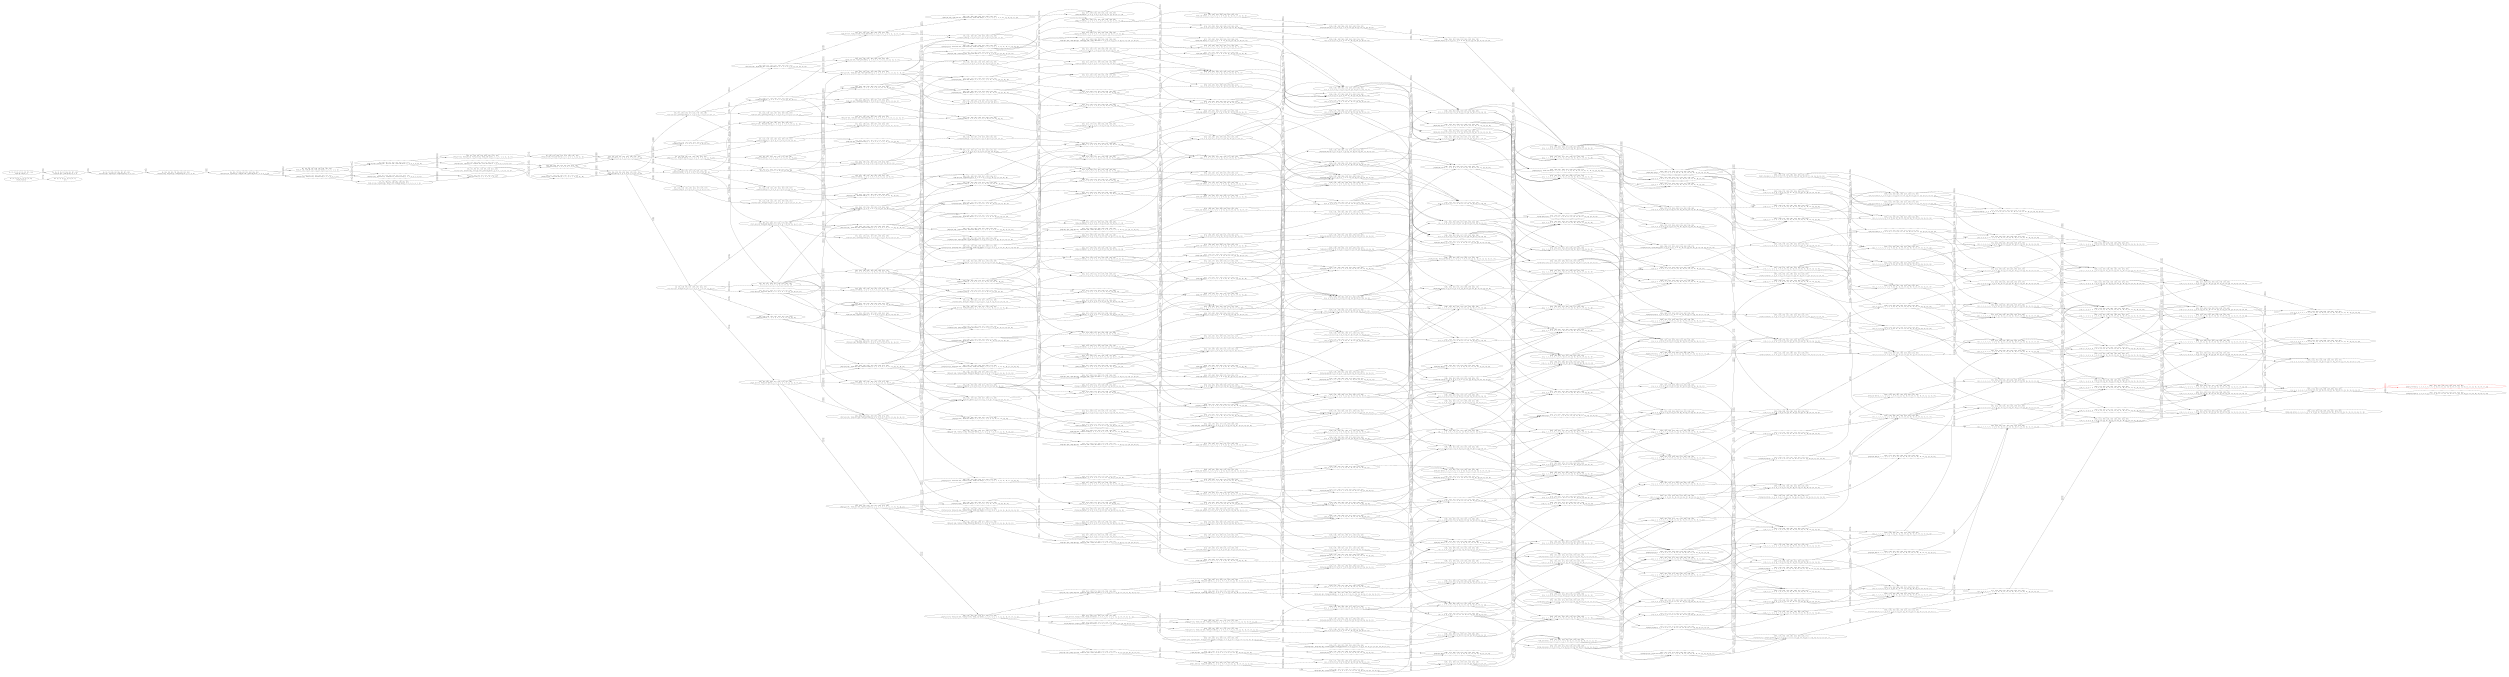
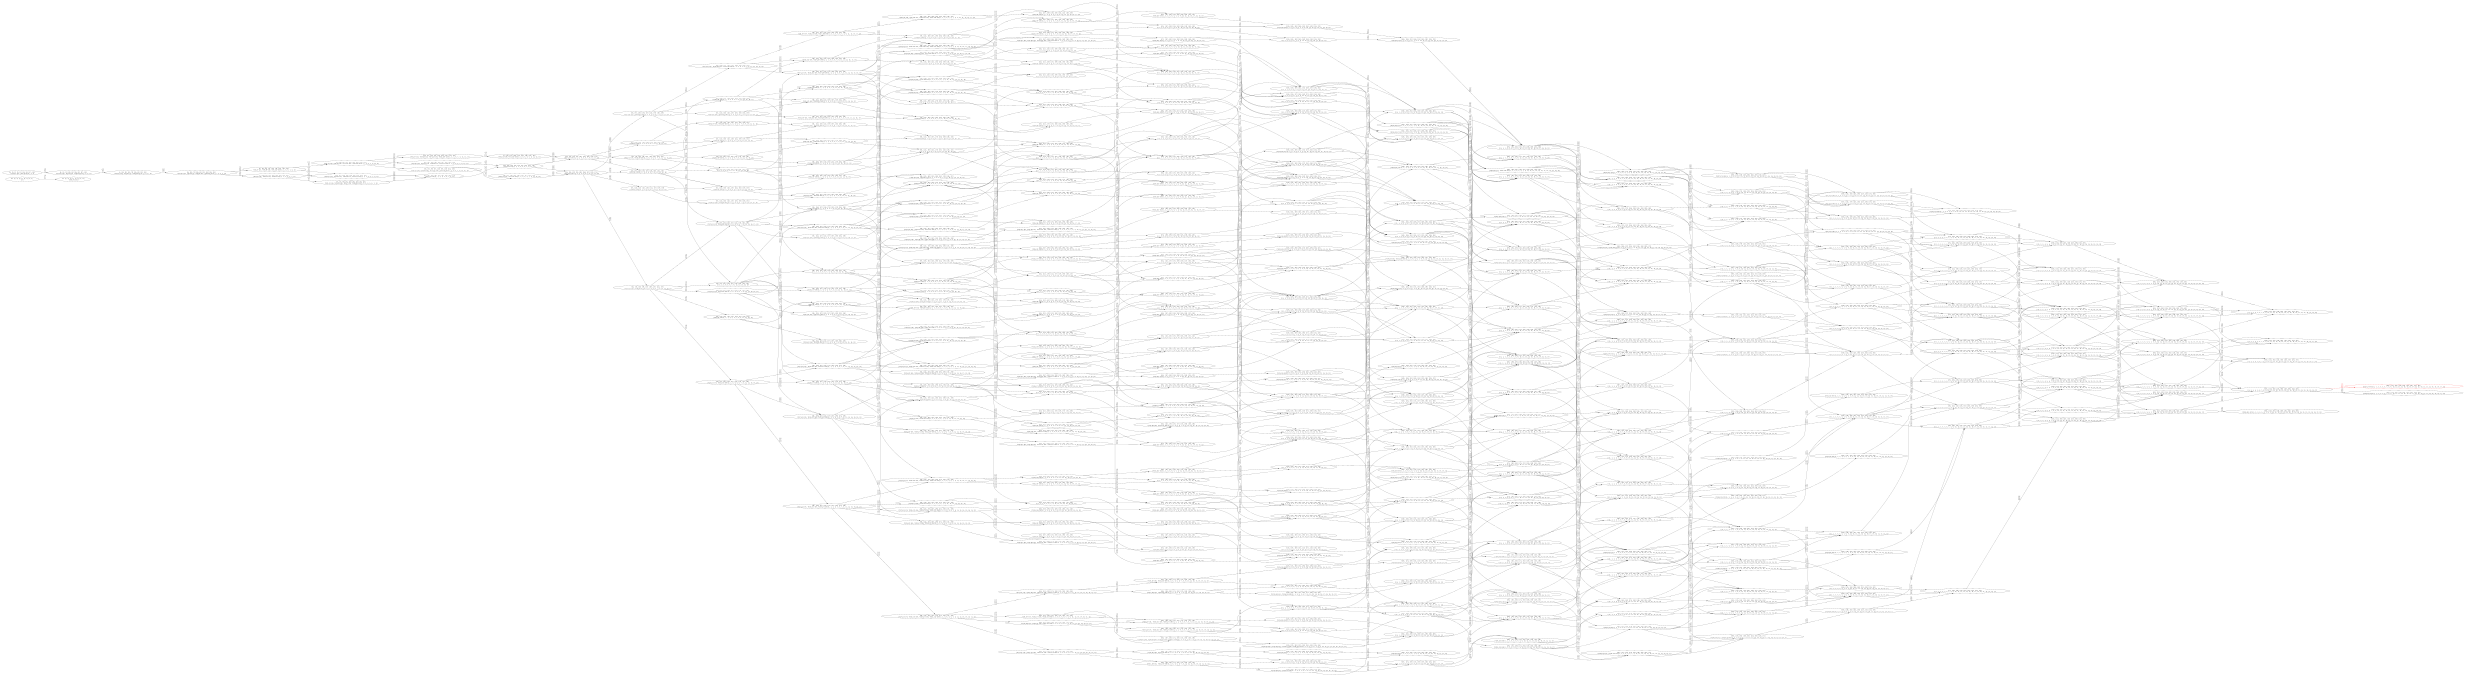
(21, 173) -> none
(43, 179) -> (47, 179)
